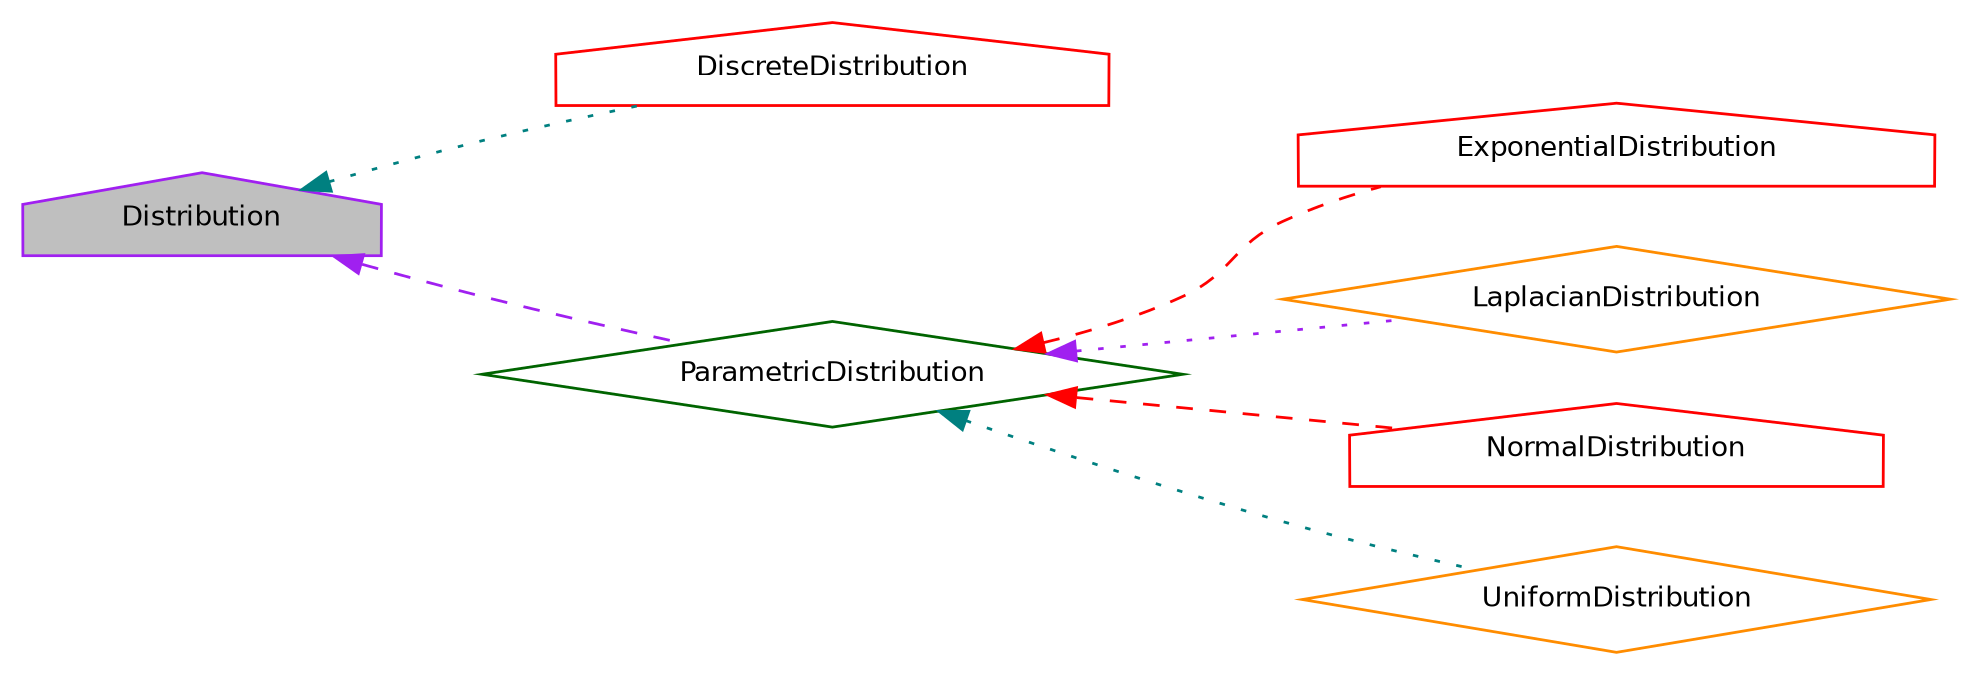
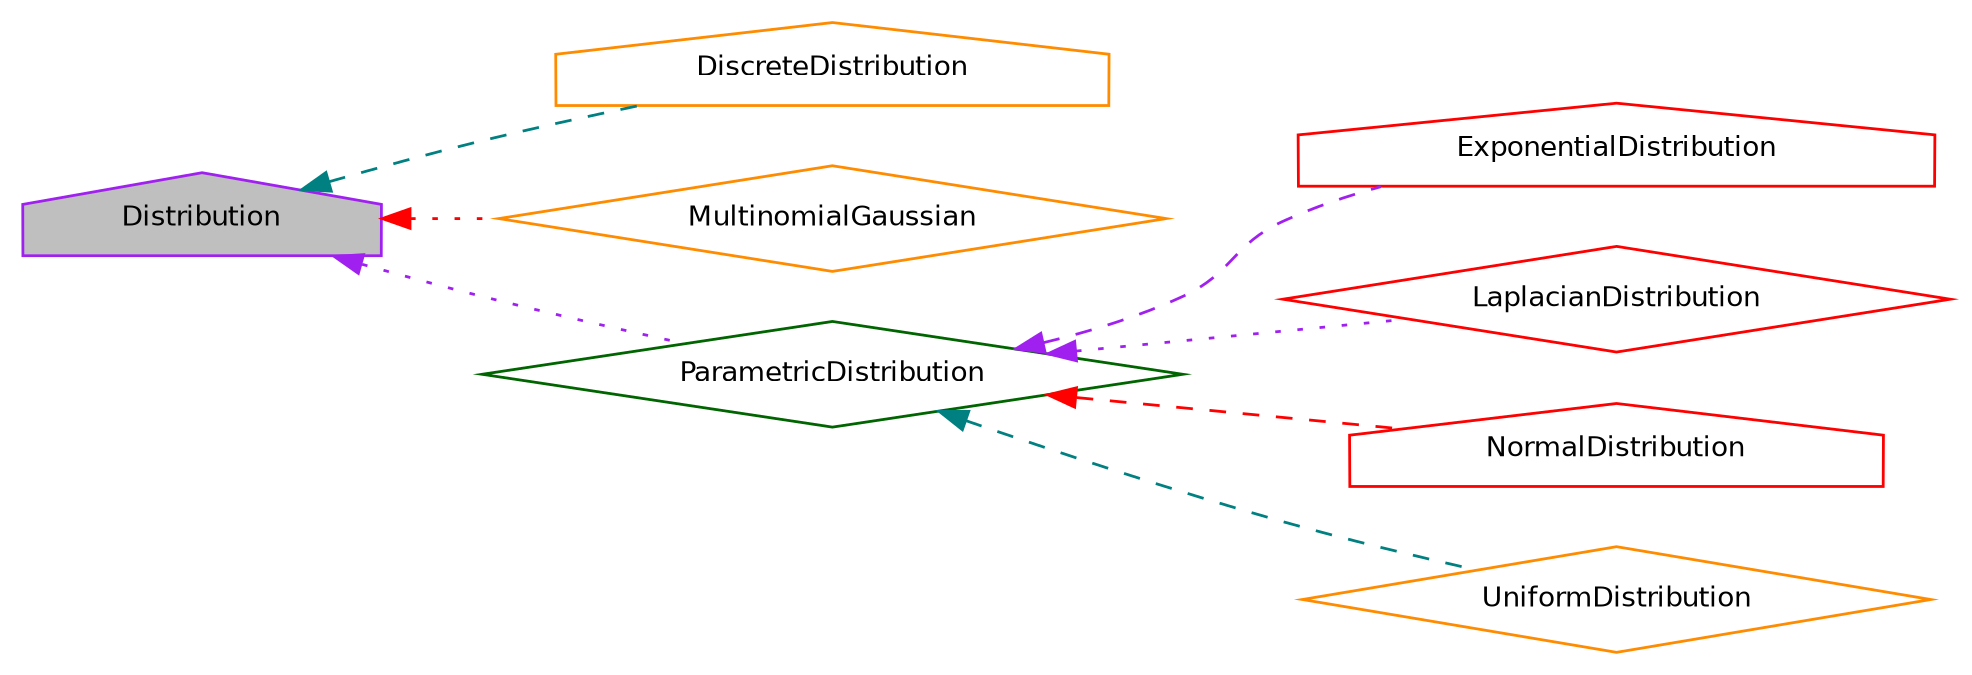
(832, 68) -> (832, 68)
(482, 141) -> (482, 141)
none -> (832, 219)
(1217, 274) -> (1217, 274)
(1617, 299) -> (1617, 299)
(523, 306) -> (523, 306)
(1219, 503) -> (1219, 503)
